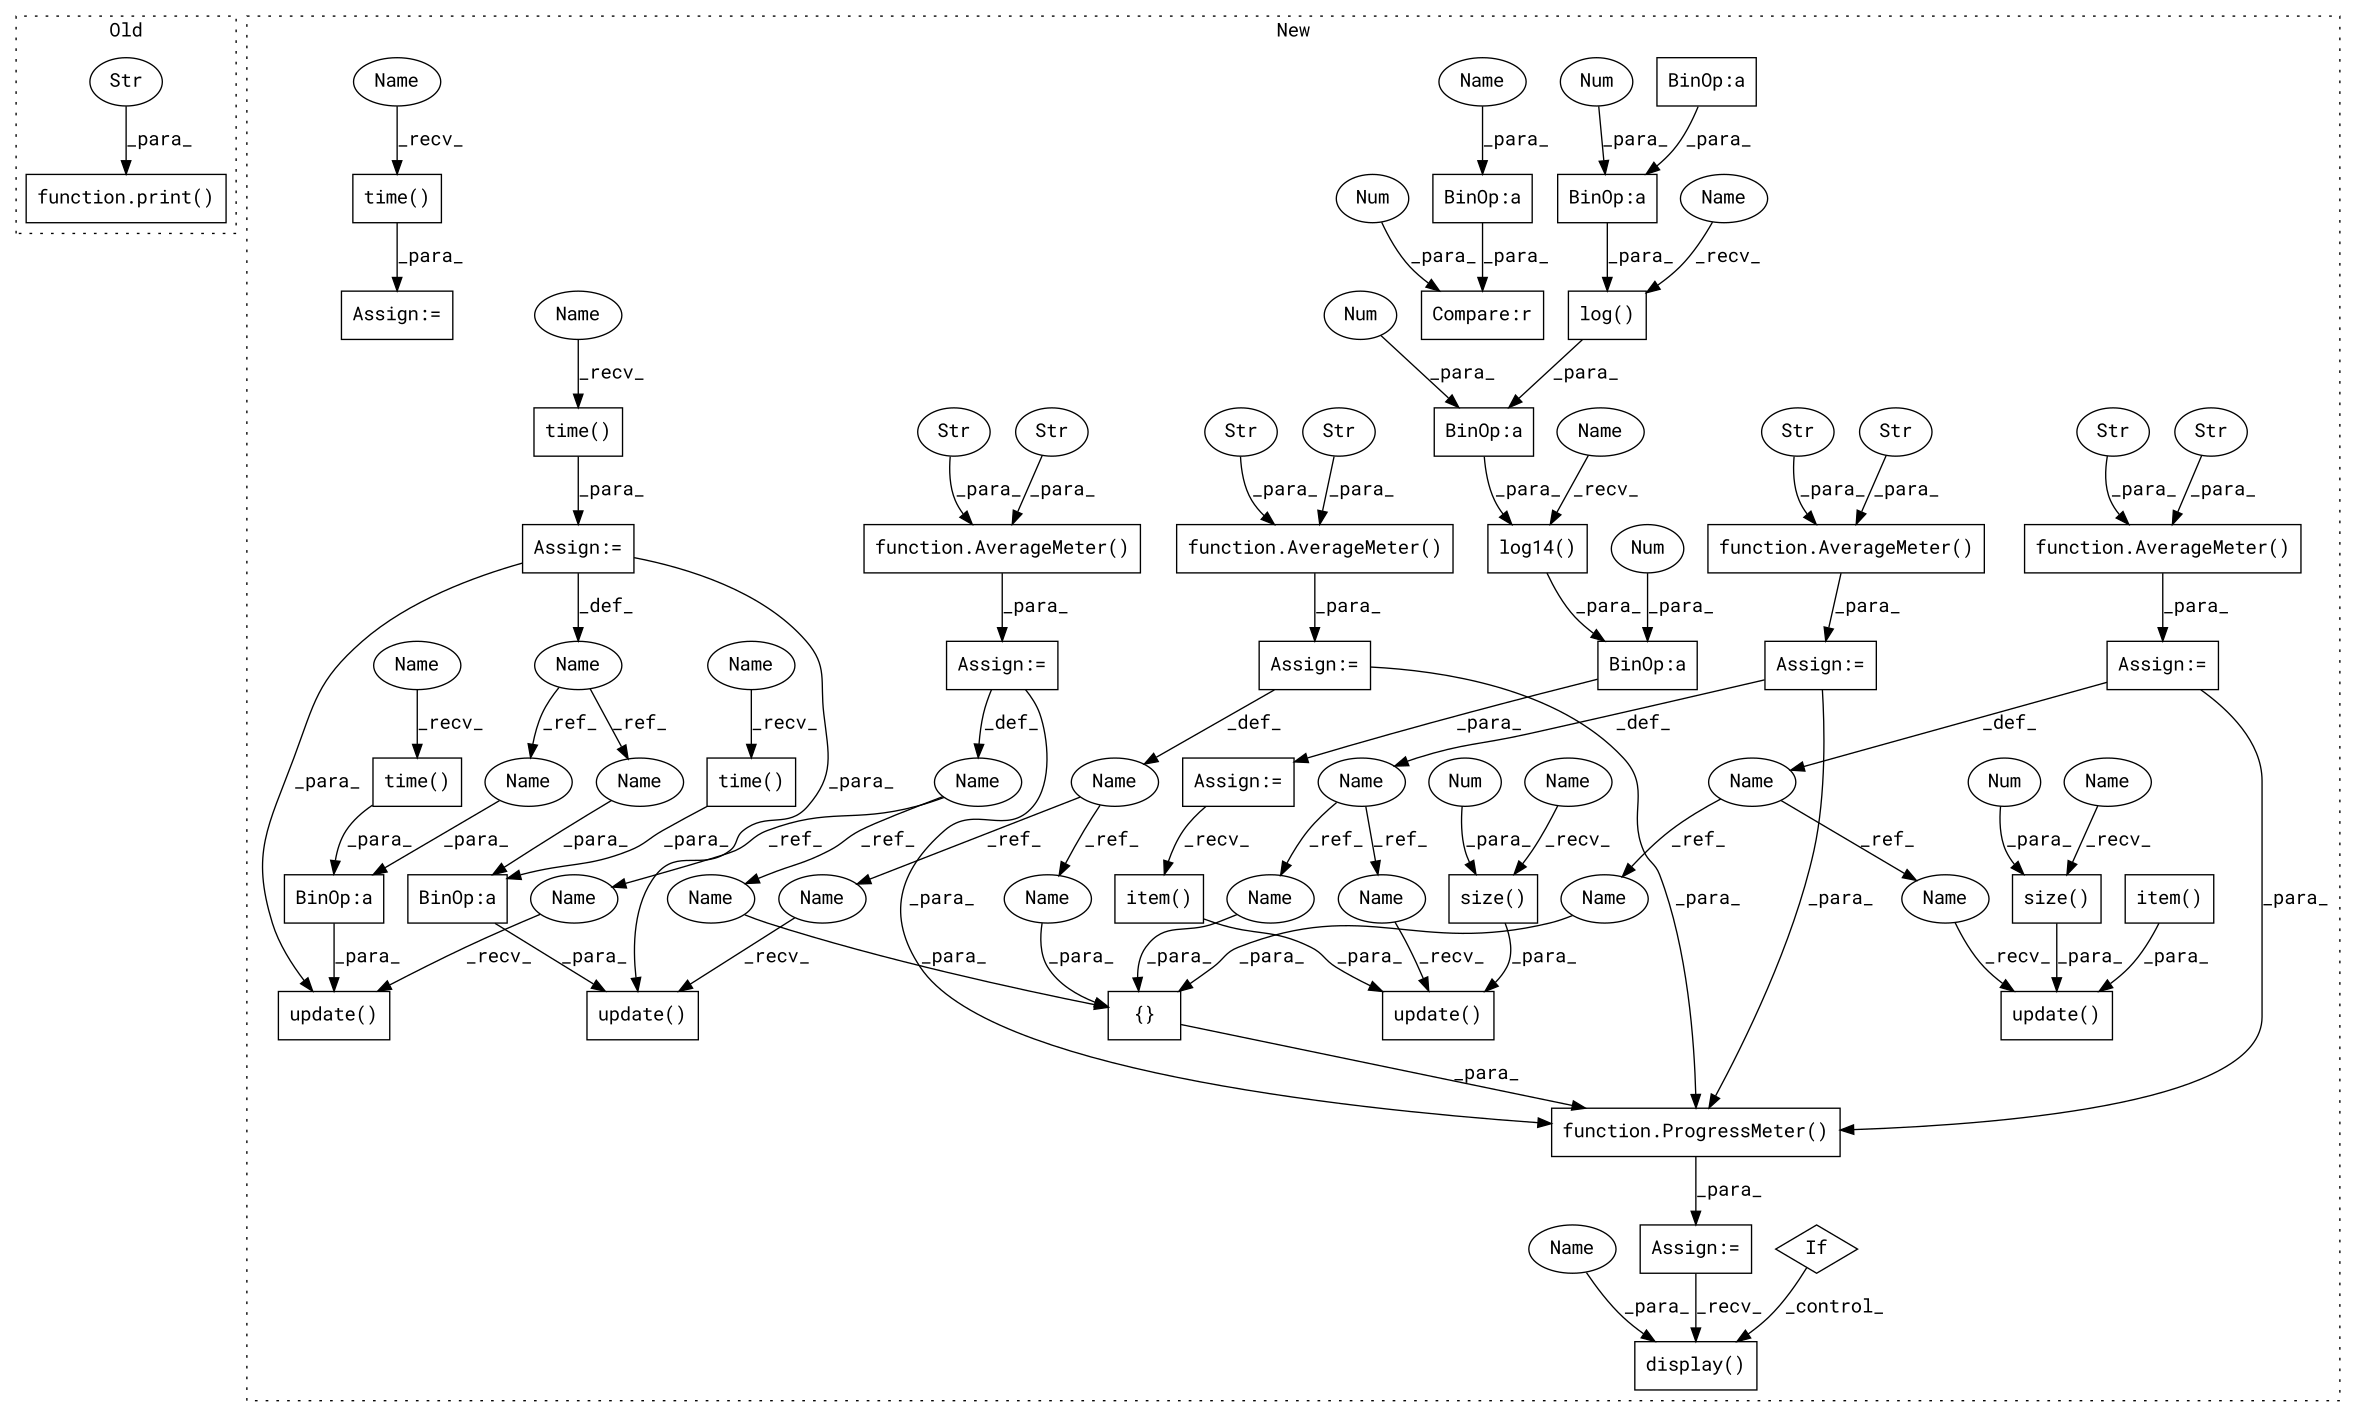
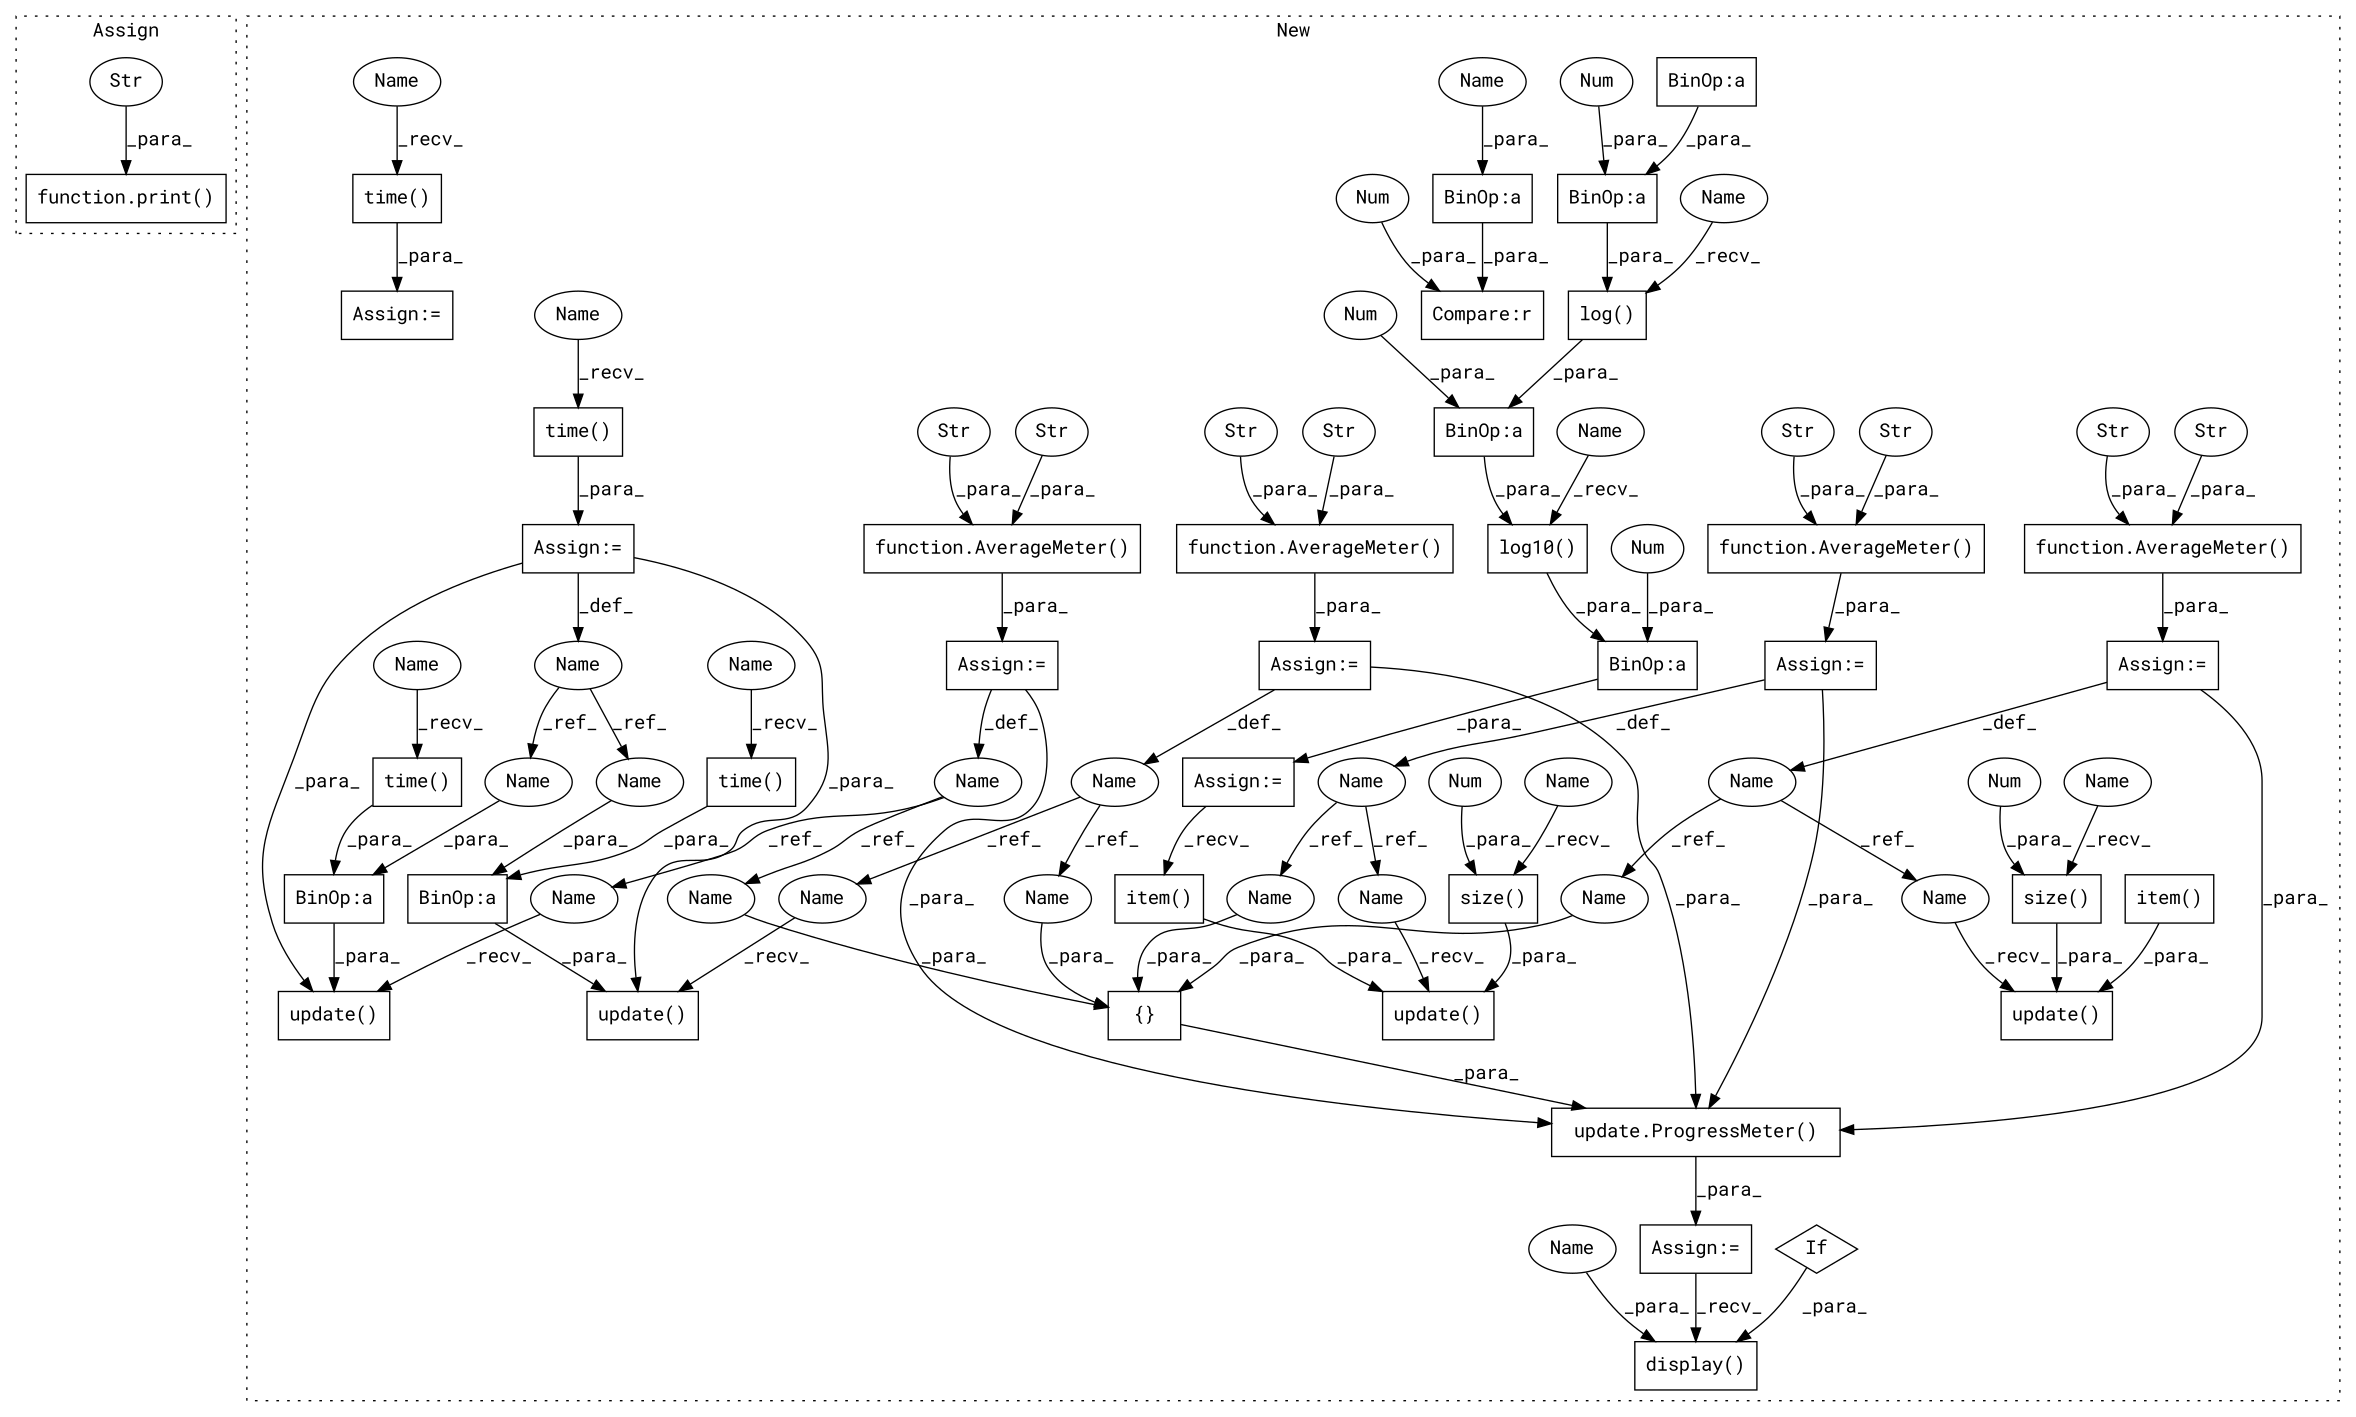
(126, 32) -> (126, 32)
(1538, 549) -> (1538, 549)
(1696, 1132) -> (1696, 1132)
(1835, 1307) -> (1835, 1307)
